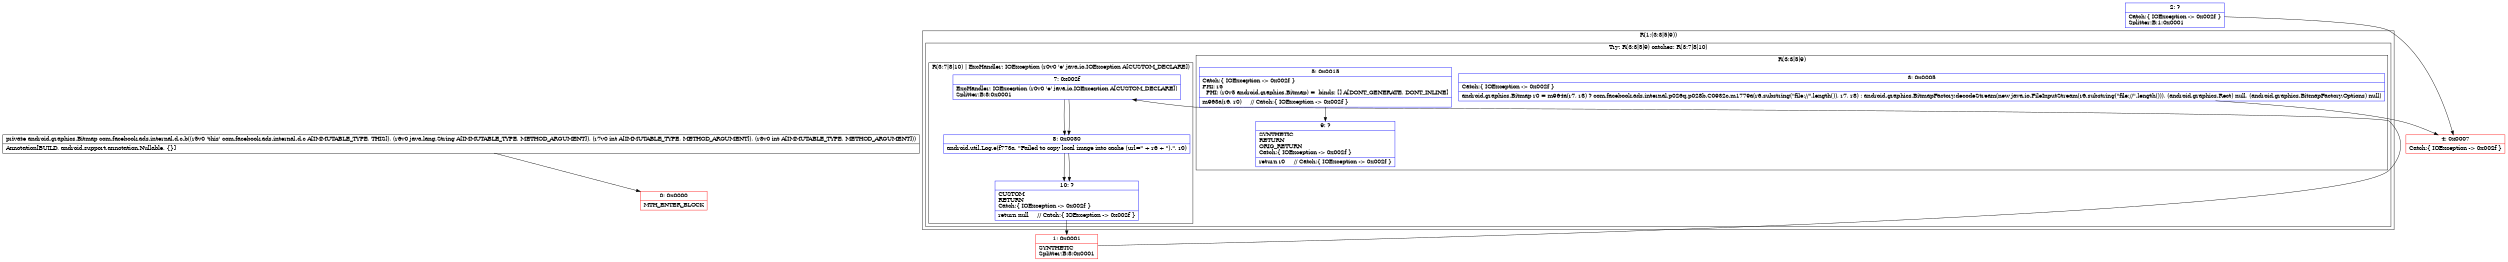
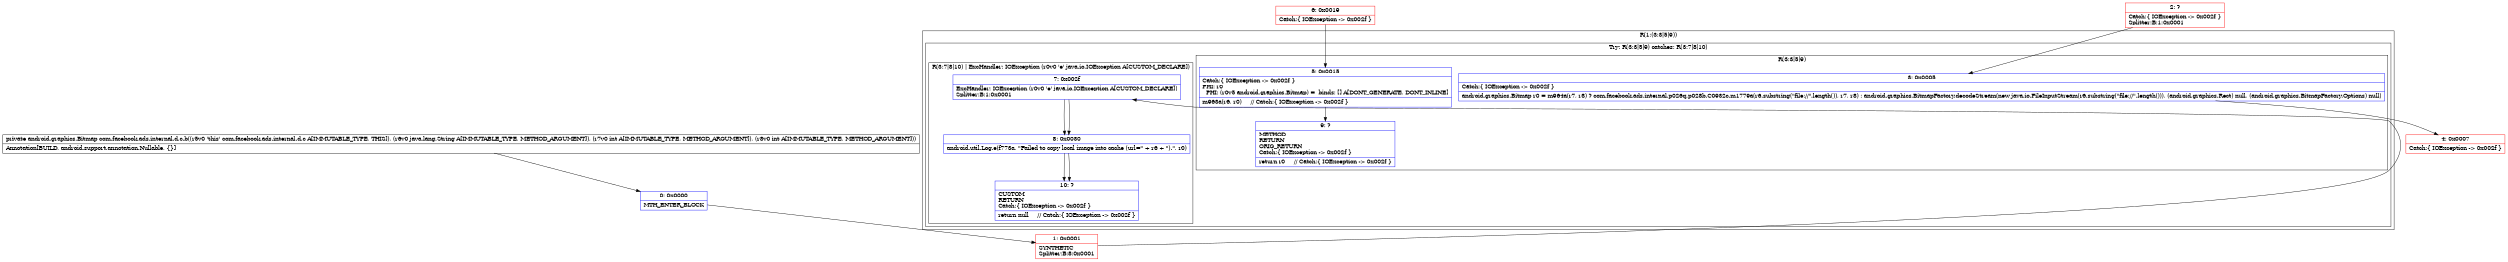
none -> (1325, 15)
(2175, 15) -> (2175, 15)
(2367, 26) -> (2053, 50)
(1214, 87) -> (1214, 87)
(984, 95) -> (984, 95)
(1276, 135) -> (1273, 135)
(674, 201) -> (674, 201)
(1067, 225) -> (869, 224)
